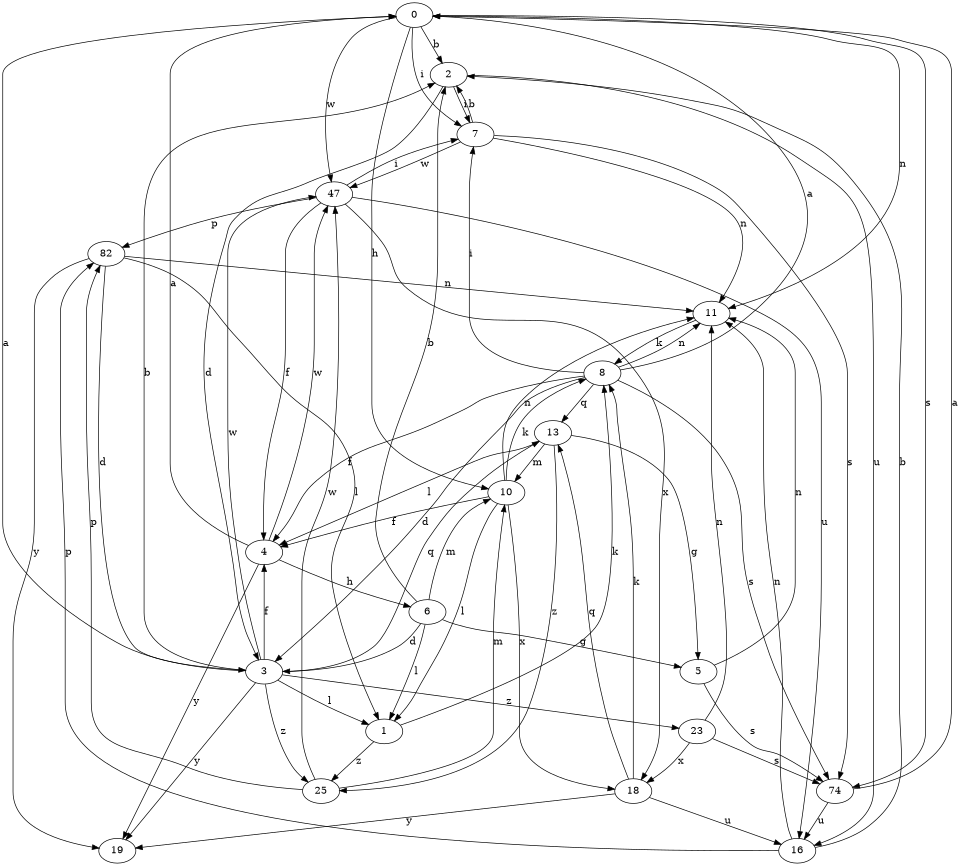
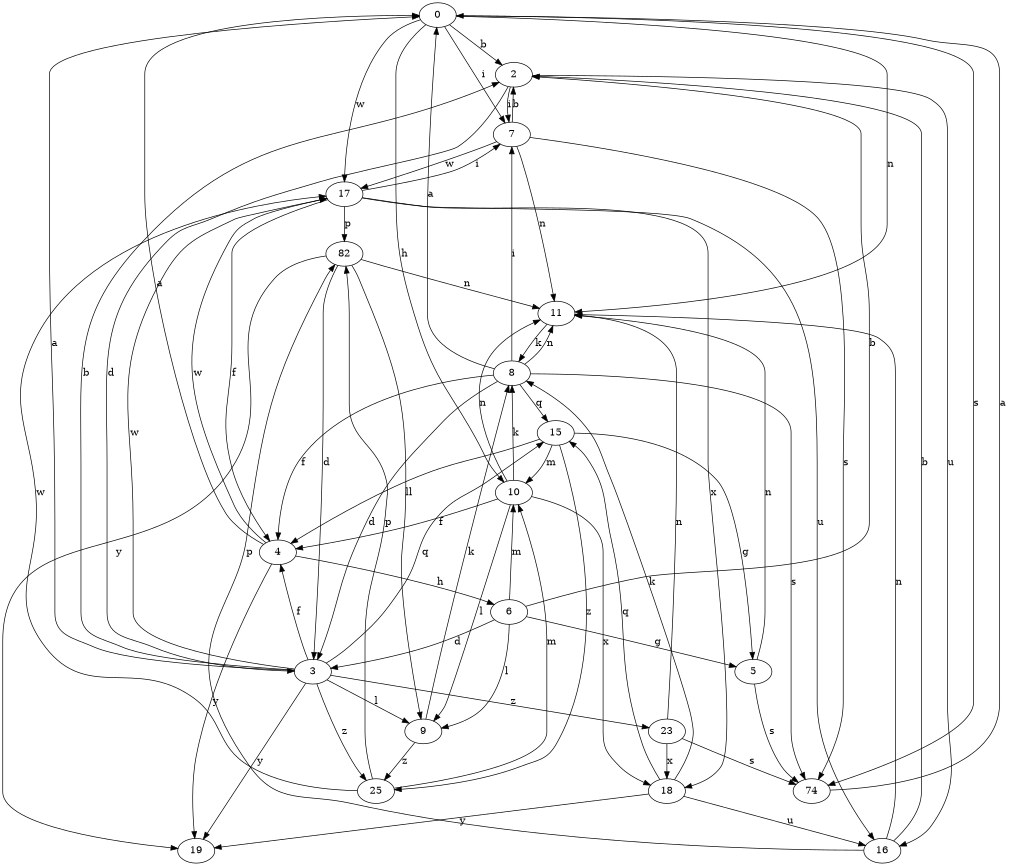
(334, 194) -> (344, 194)
(553, 433) -> (556, 433)
(384, 731) -> (423, 731)
(818, 818) -> none
